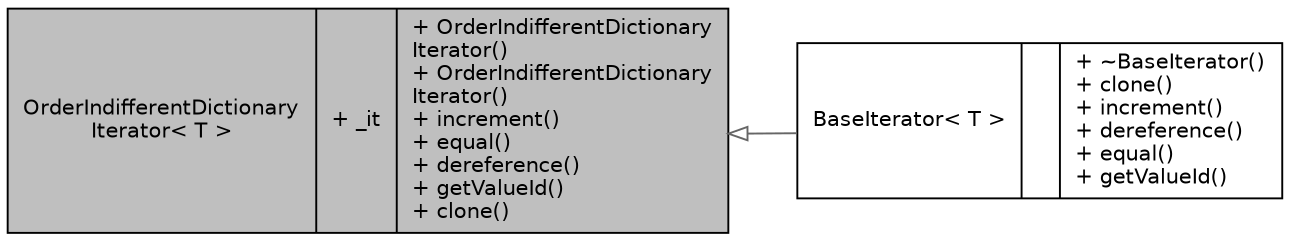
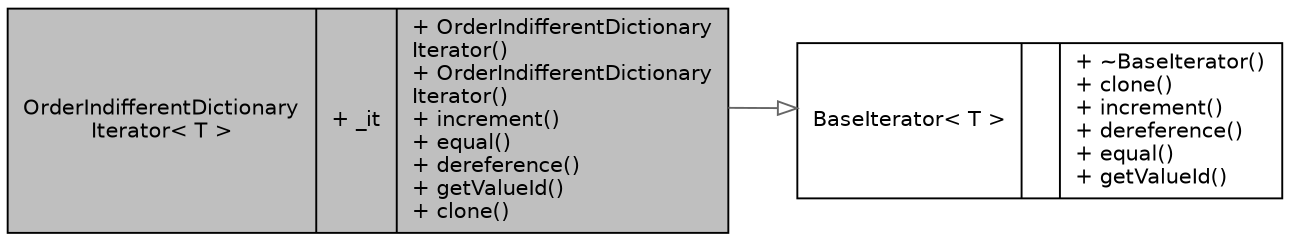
(772, 133) -> (753, 108)
